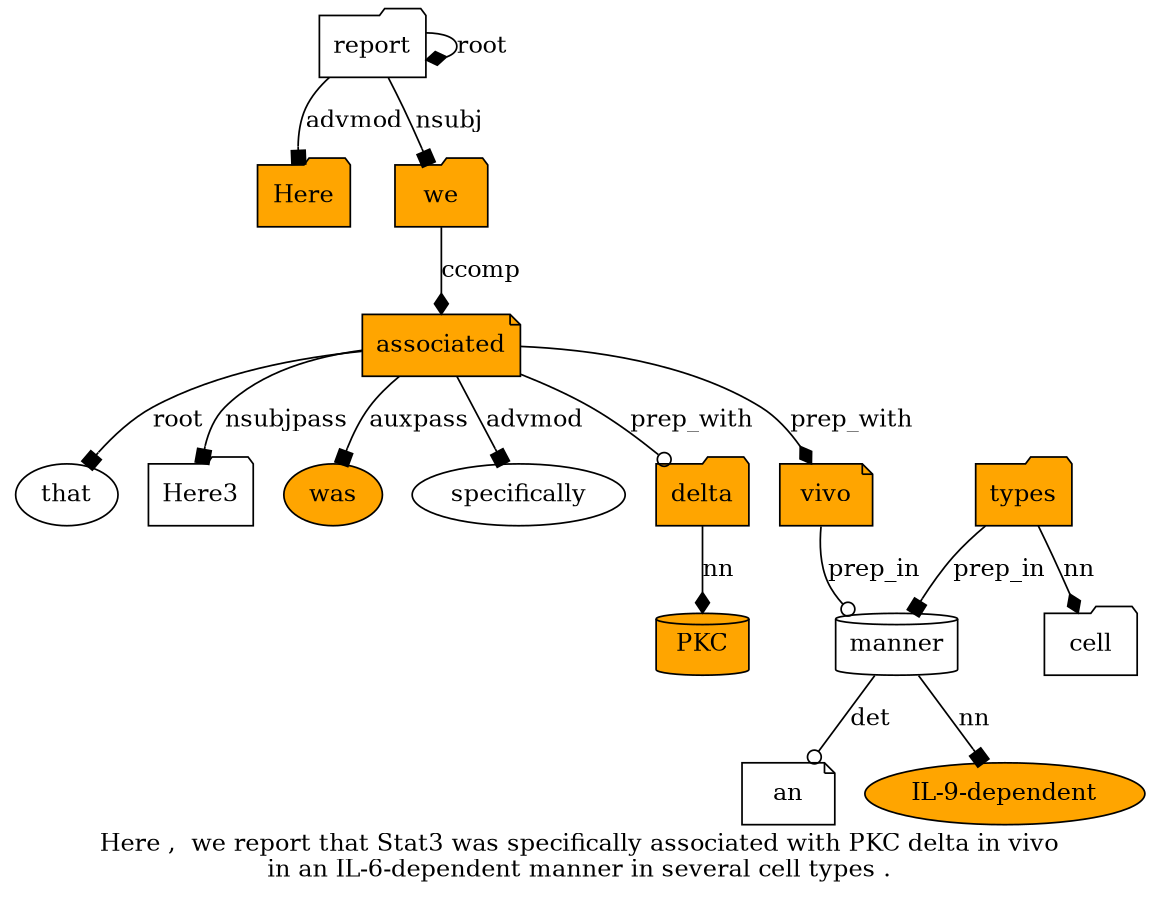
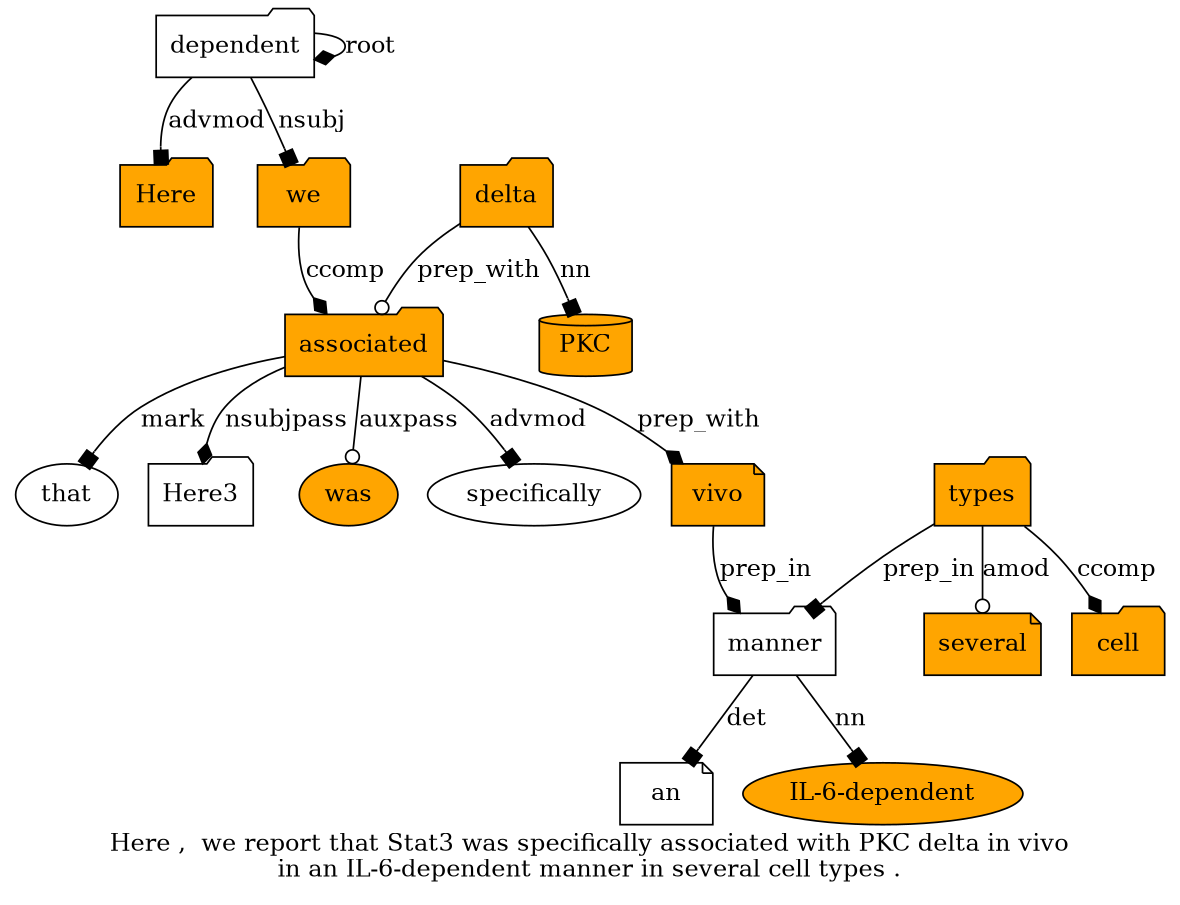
(373, 46) -> (235, 46)
(441, 345) -> (364, 345)
(264, 379) -> (236, 396)
(368, 409) -> (357, 413)
(593, 409) -> (417, 258)
(179, 420) -> (172, 420)
(703, 559) -> (550, 261)
(823, 568) -> (715, 563)
(1080, 570) -> (1117, 570)
(897, 644) -> (775, 644)
none -> (983, 644)
(1091, 644) -> (1118, 644)
(847, 713) -> (726, 712)
(1005, 794) -> (883, 794)
